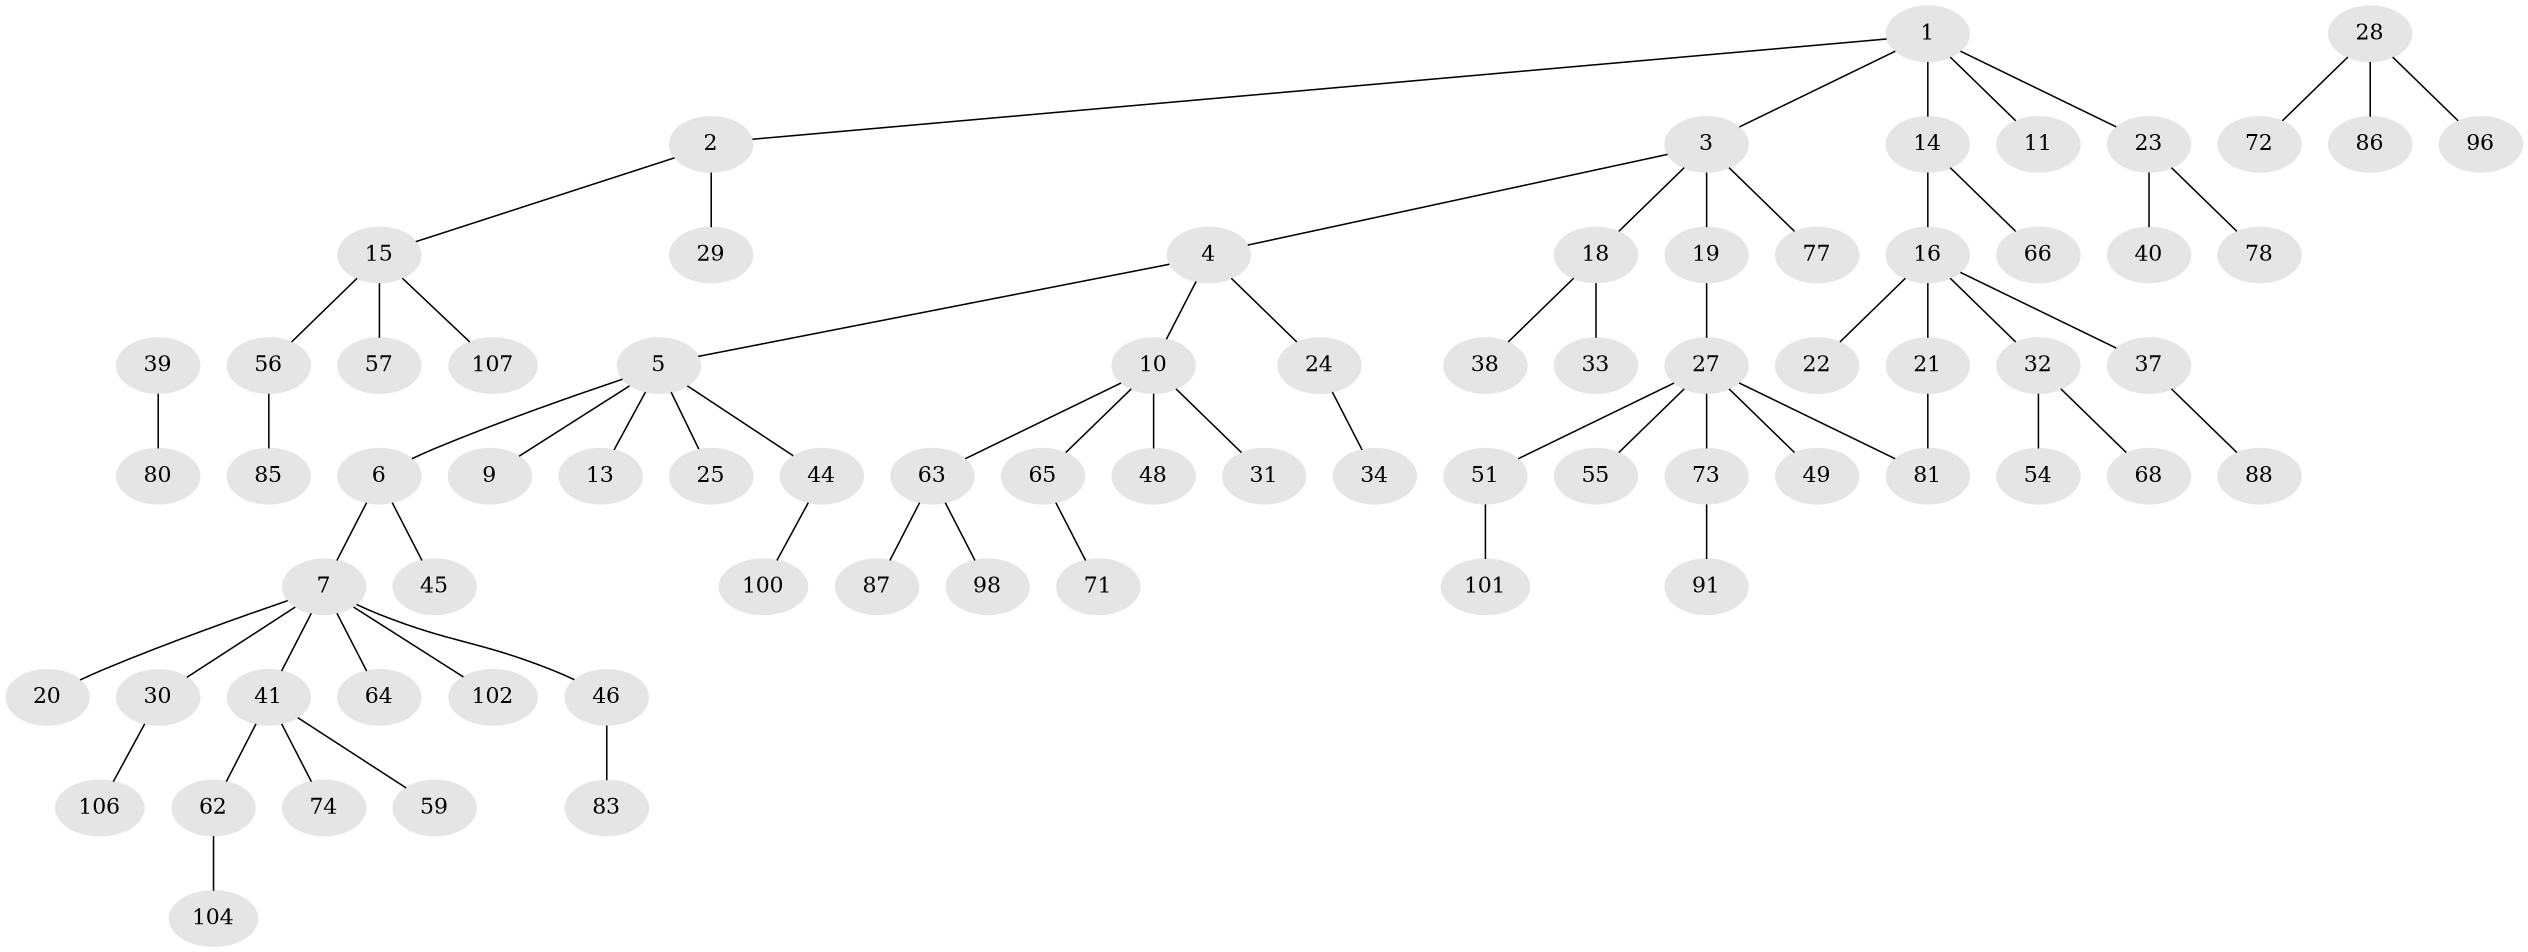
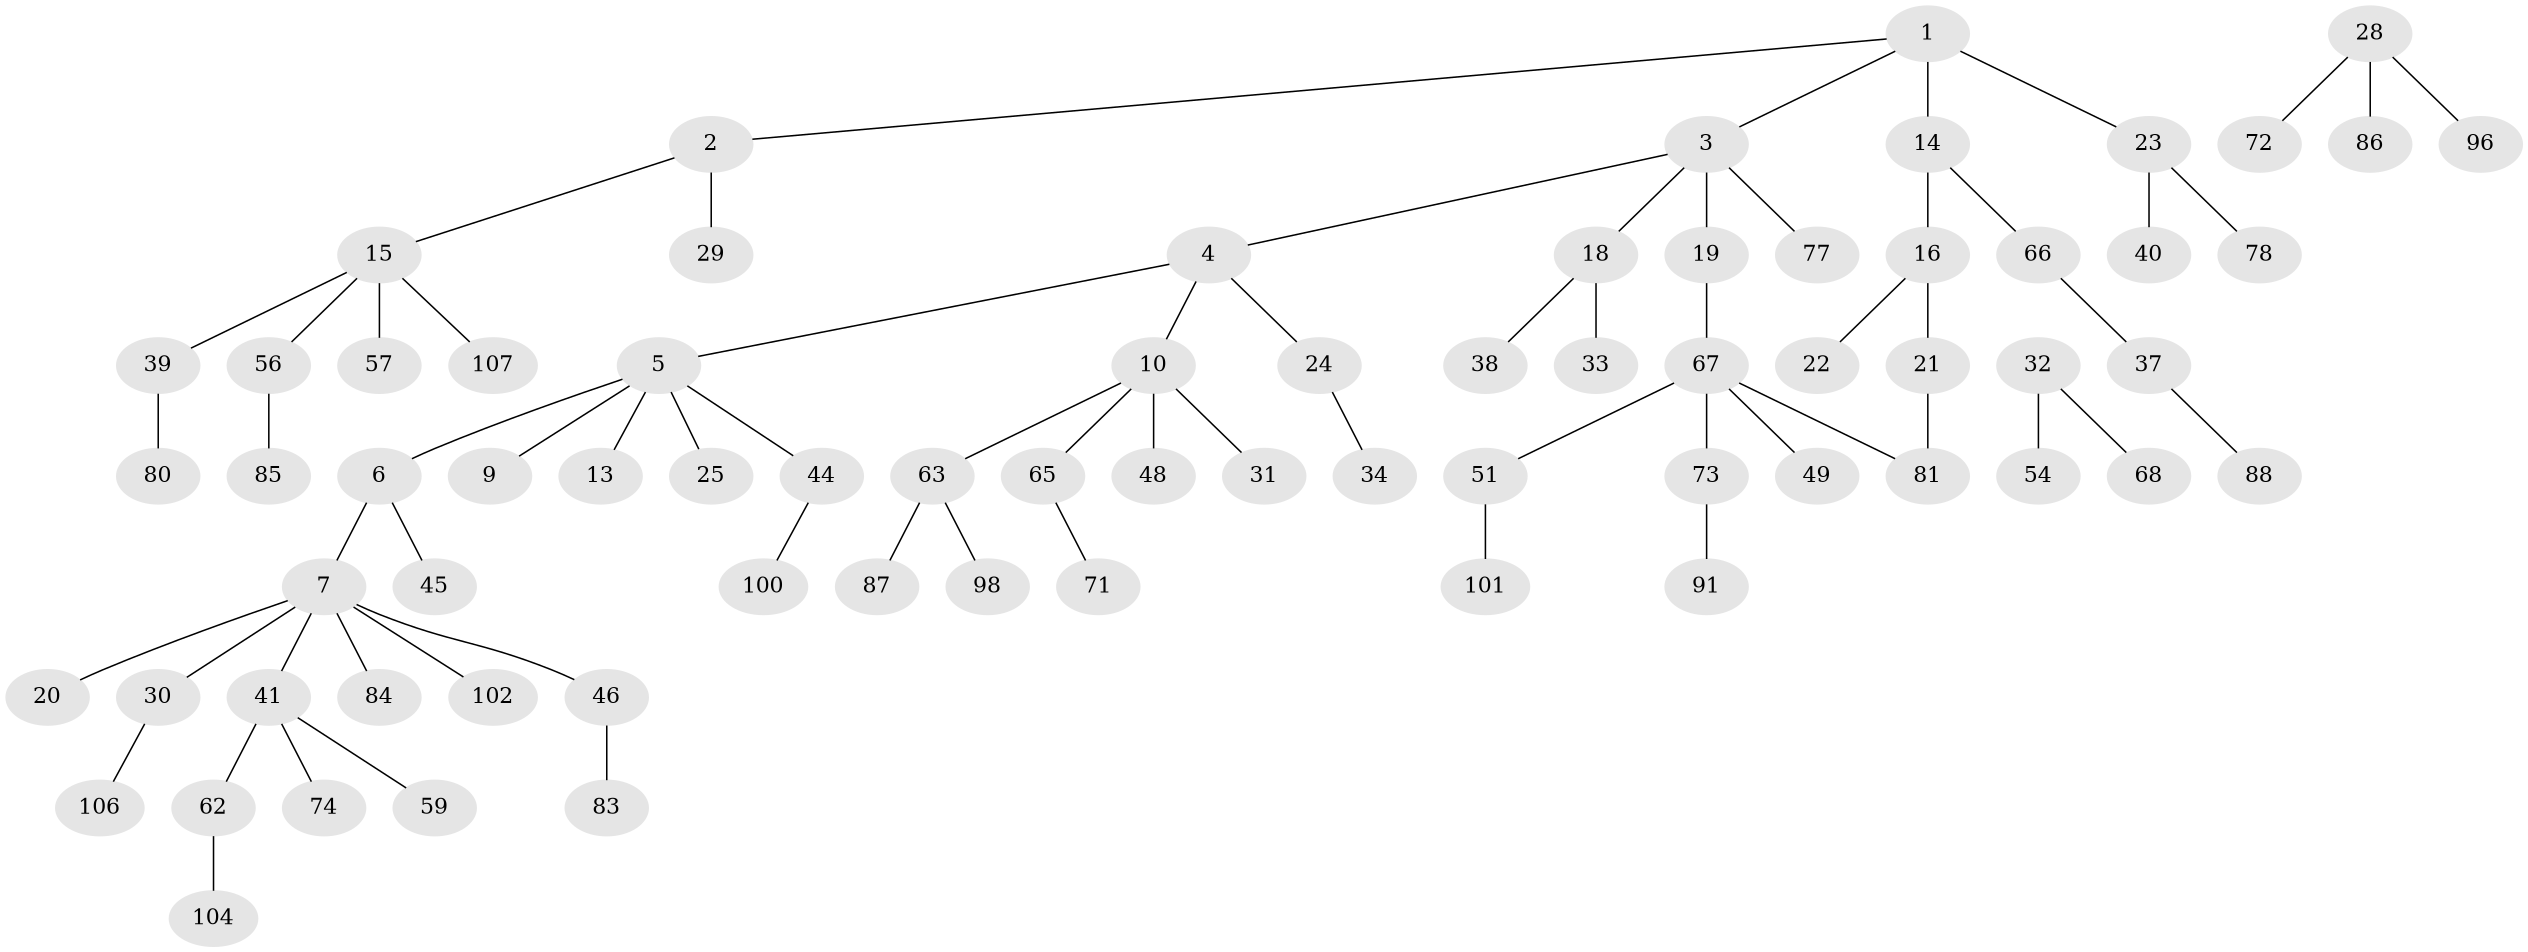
(2038, 144) -> none
none -> (269, 310)
(1983, 310) -> none
(2038, 310) -> (2094, 310)
(1707, 366) -> (1707, 366)
(1596, 476) -> none
(379, 697) -> (379, 697)
